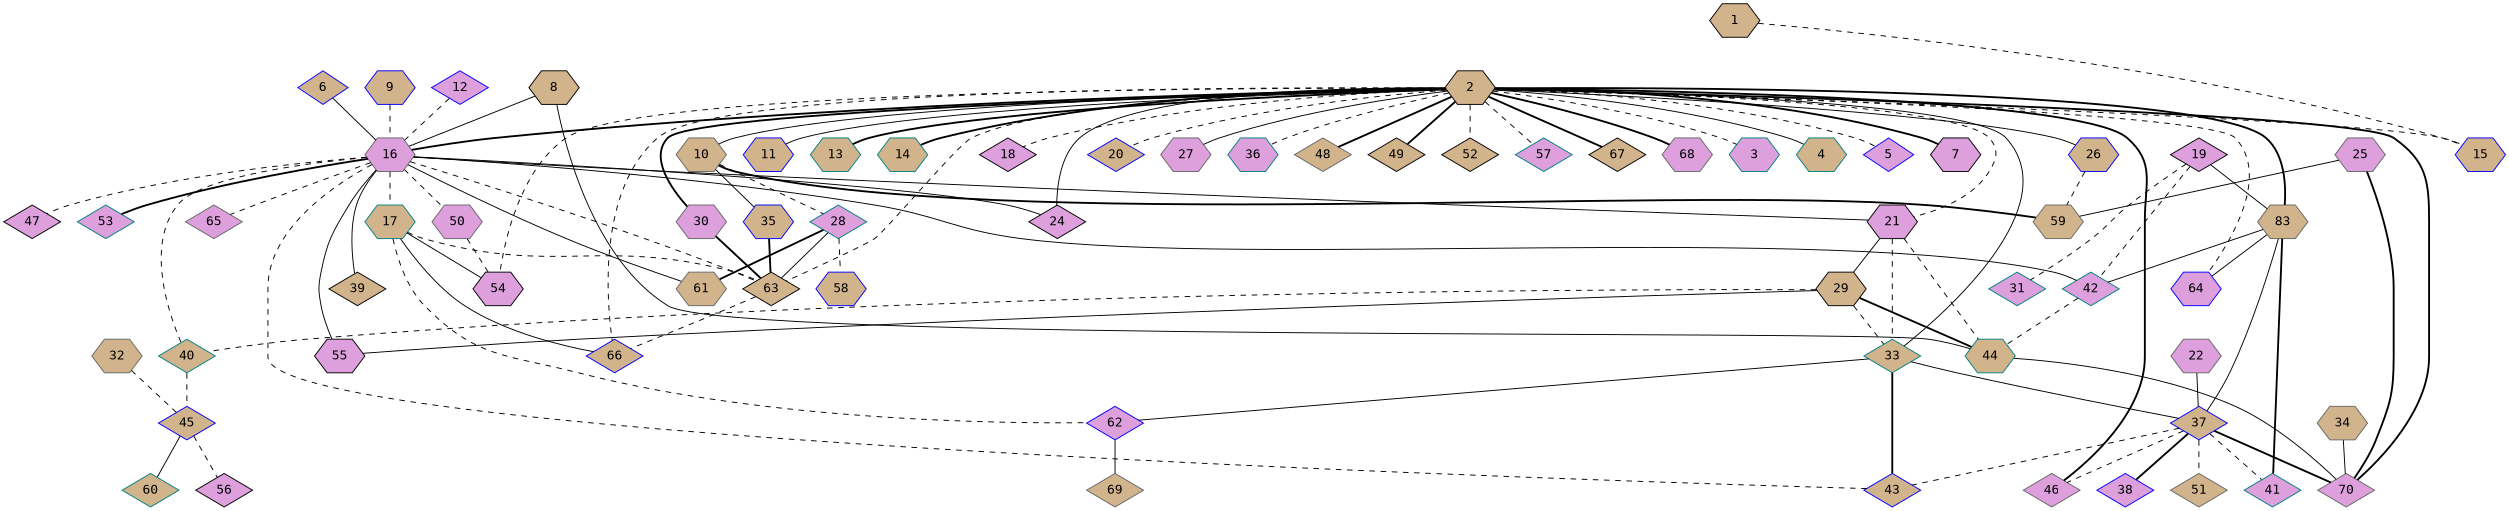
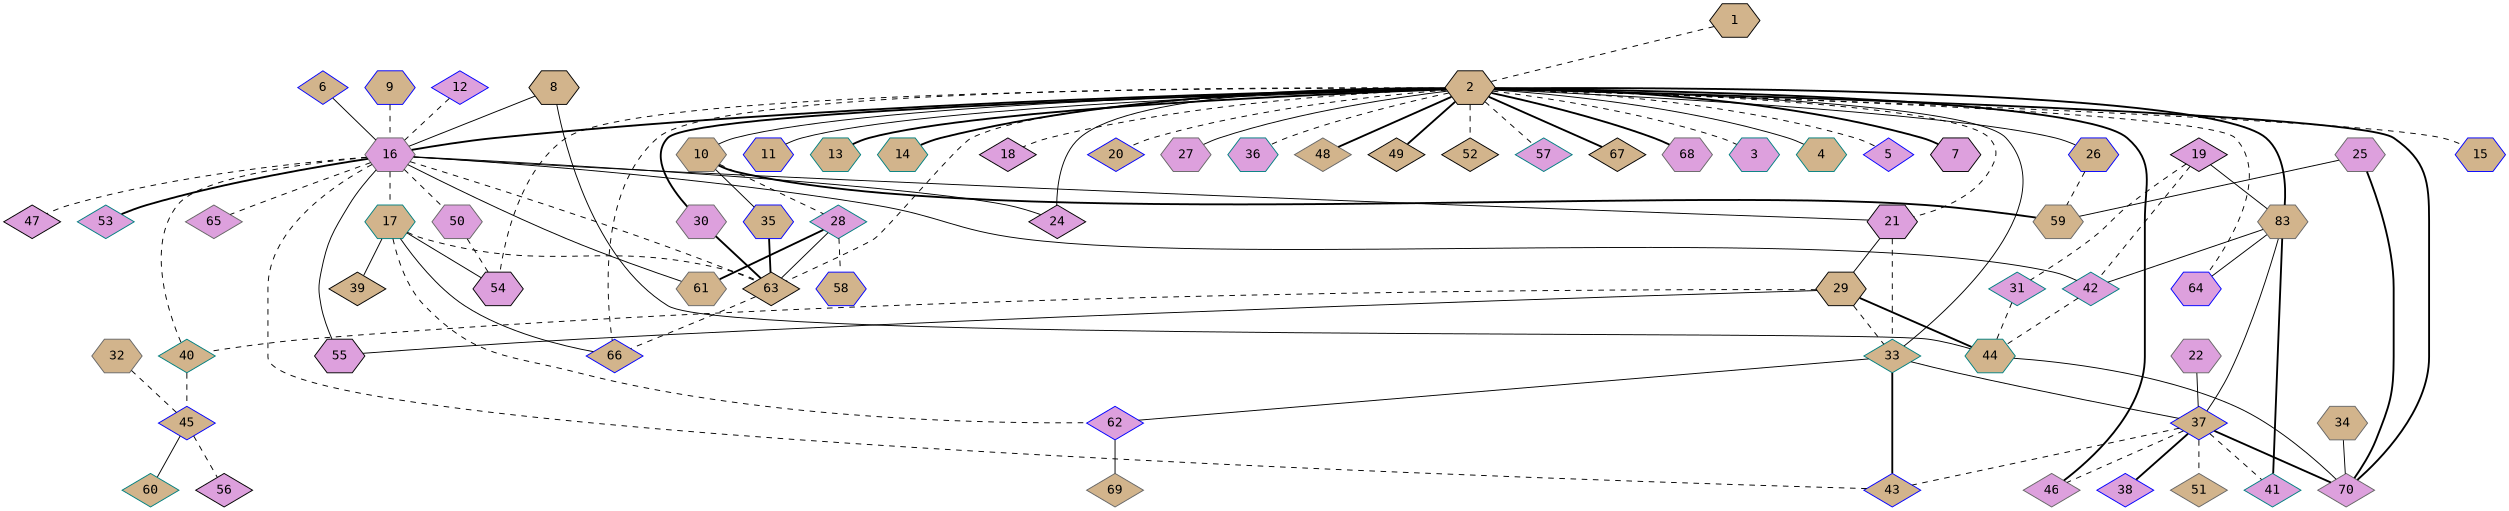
(2113, 67) -> (1602, 54)
(353, 219) -> (373, 257)
(1941, 289) -> (2004, 321)
